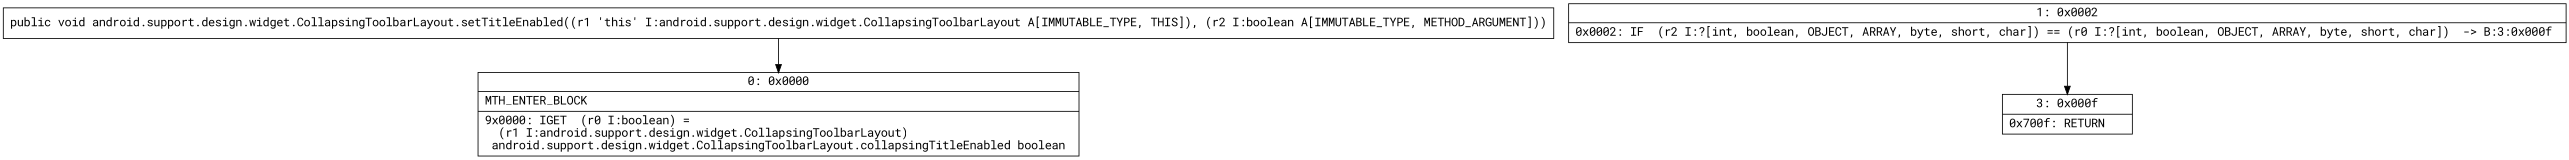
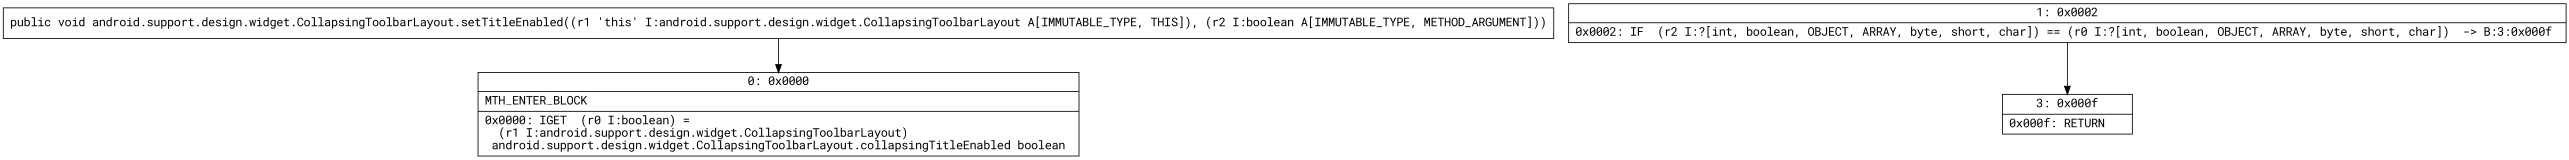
(591, 121) -> (591, 121)
(2067, 124) -> (2067, 124)
